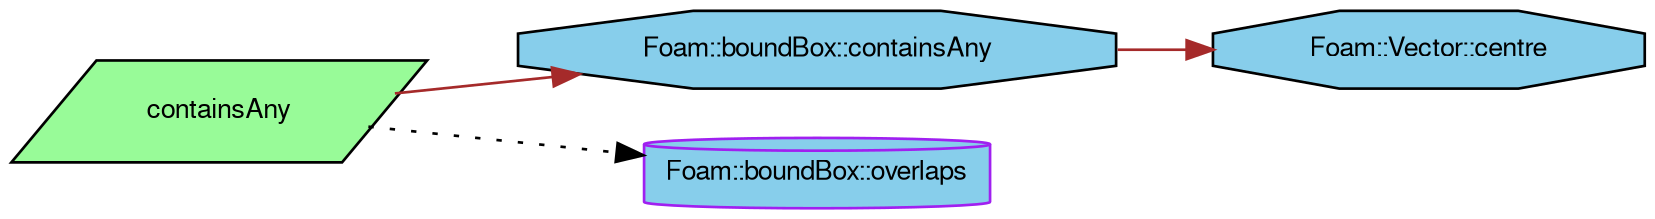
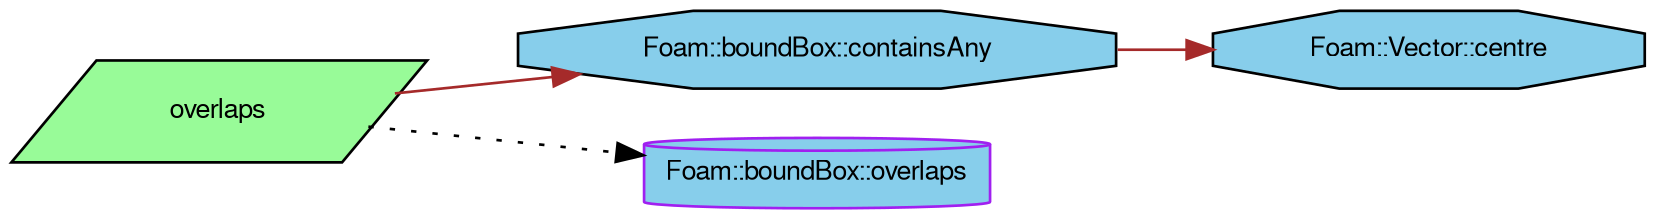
(219, 111) -> (219, 111)
